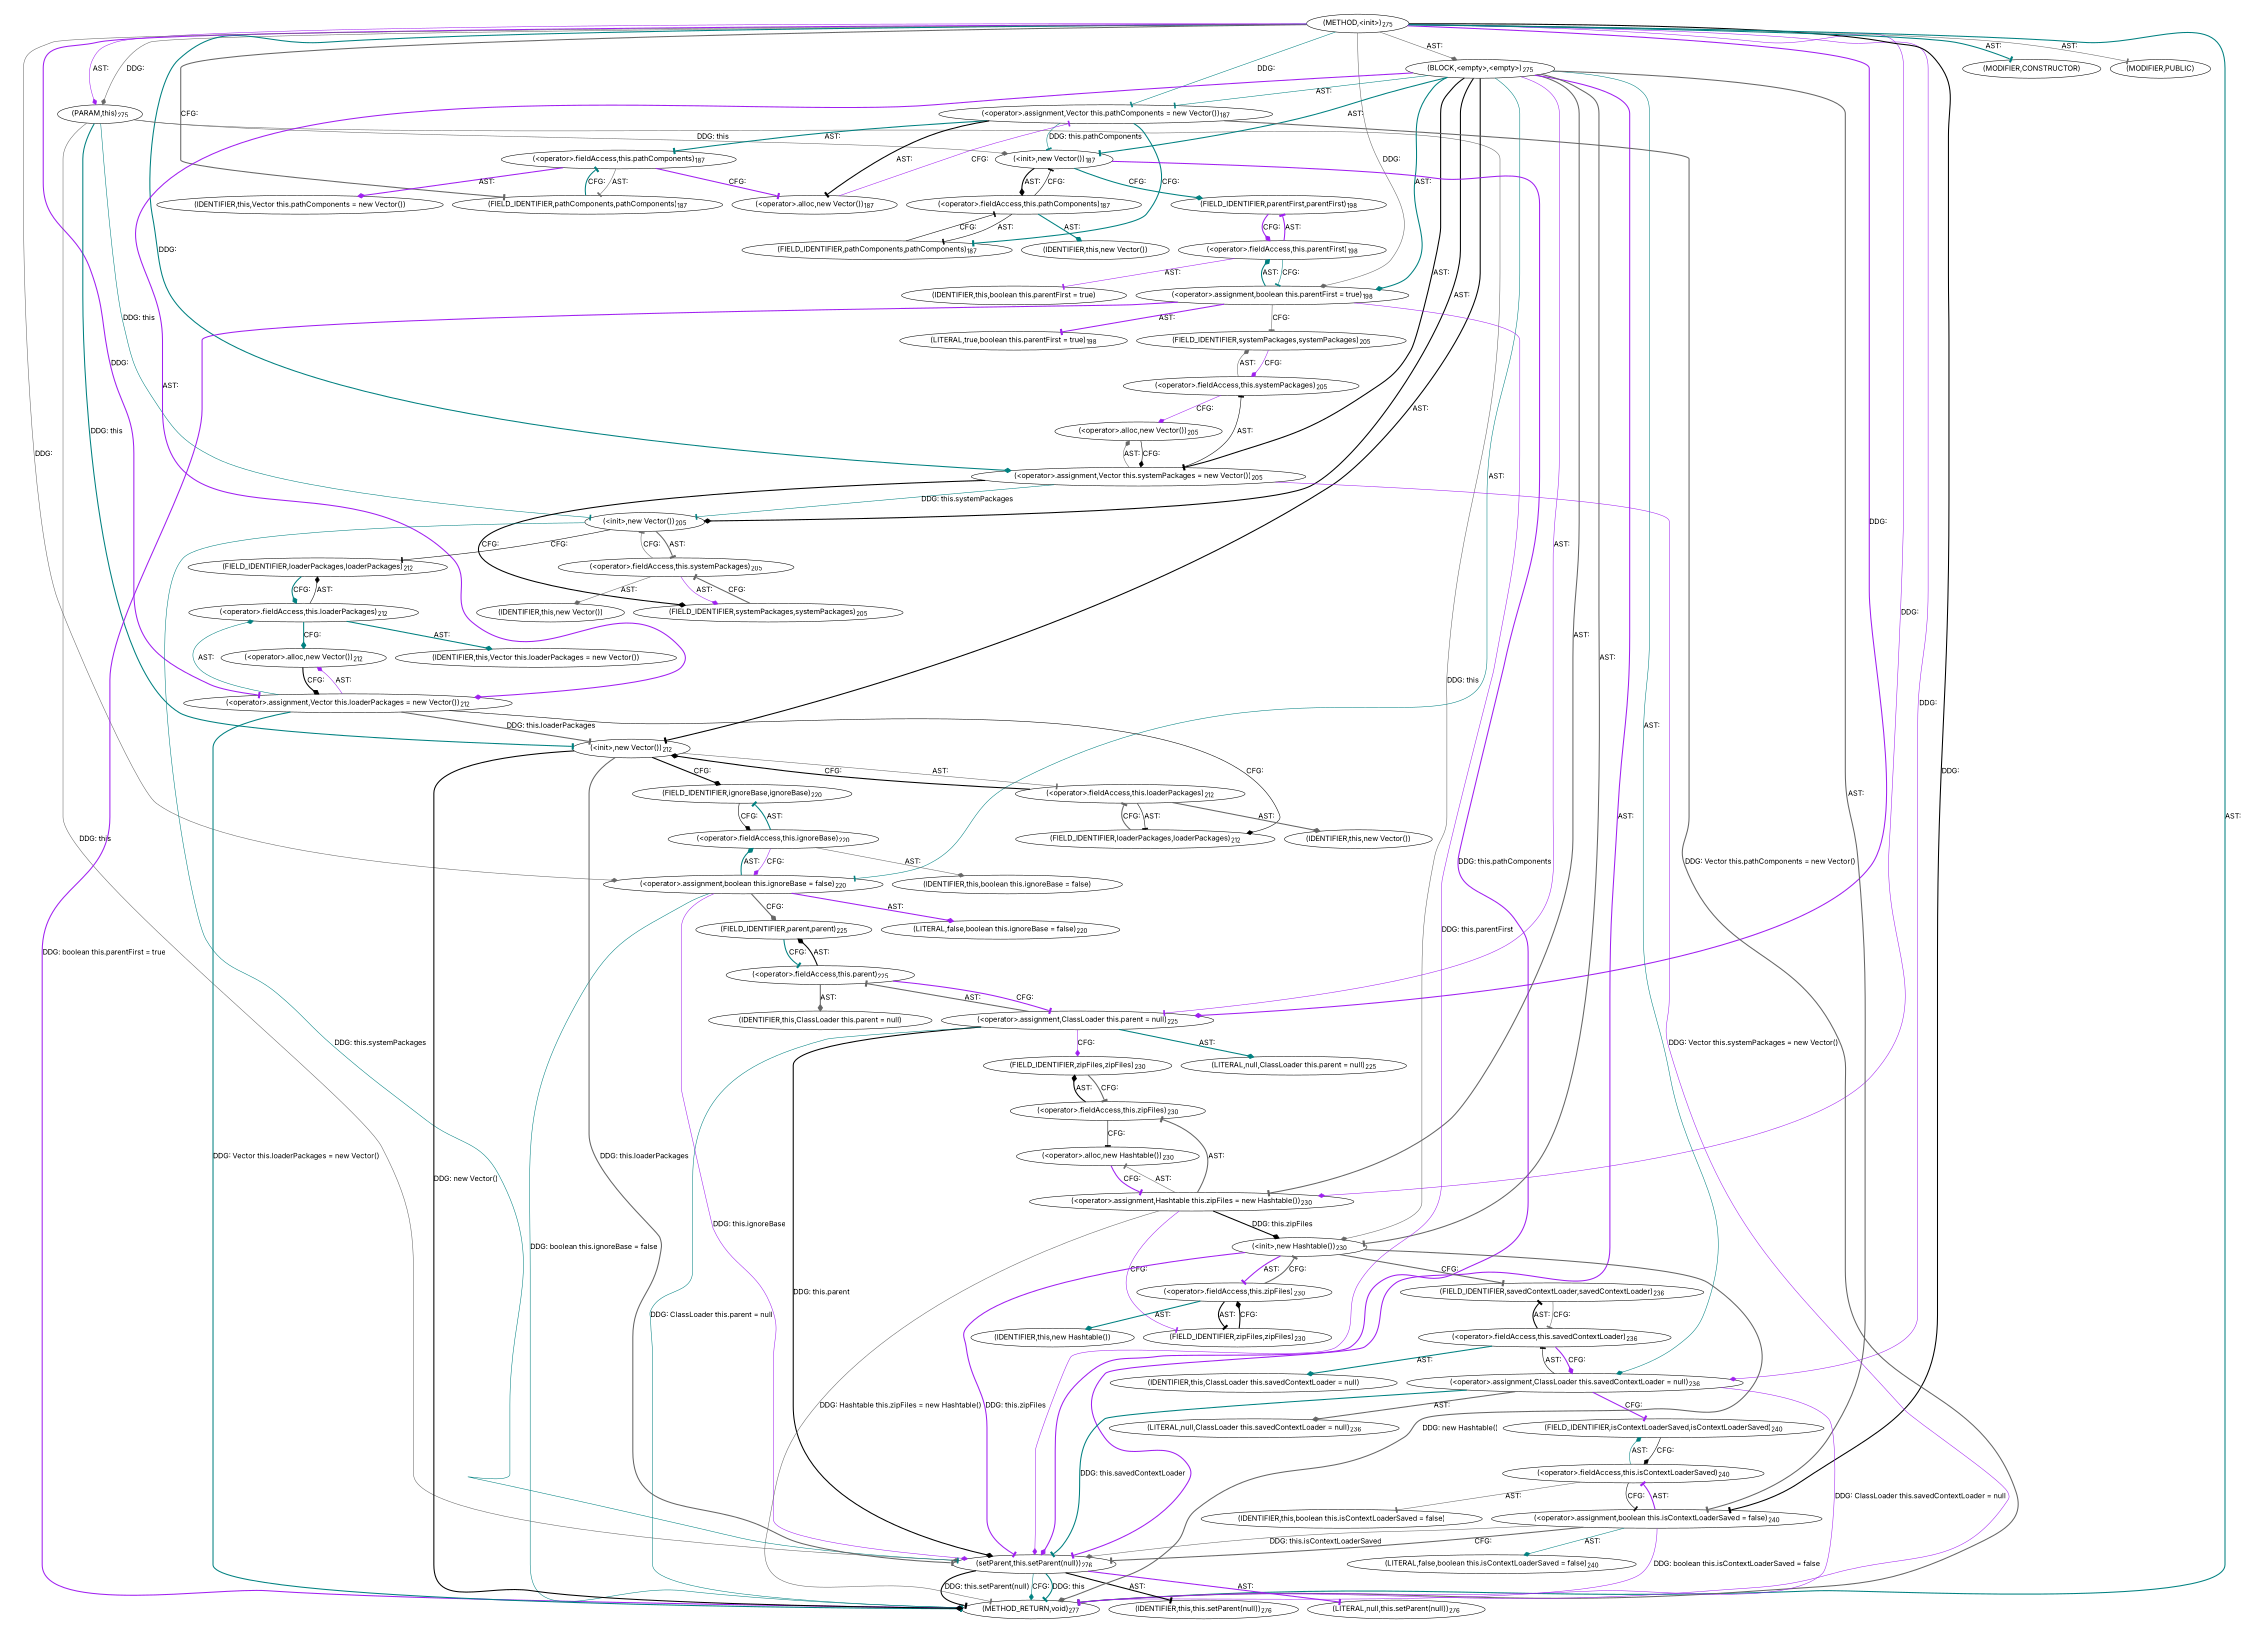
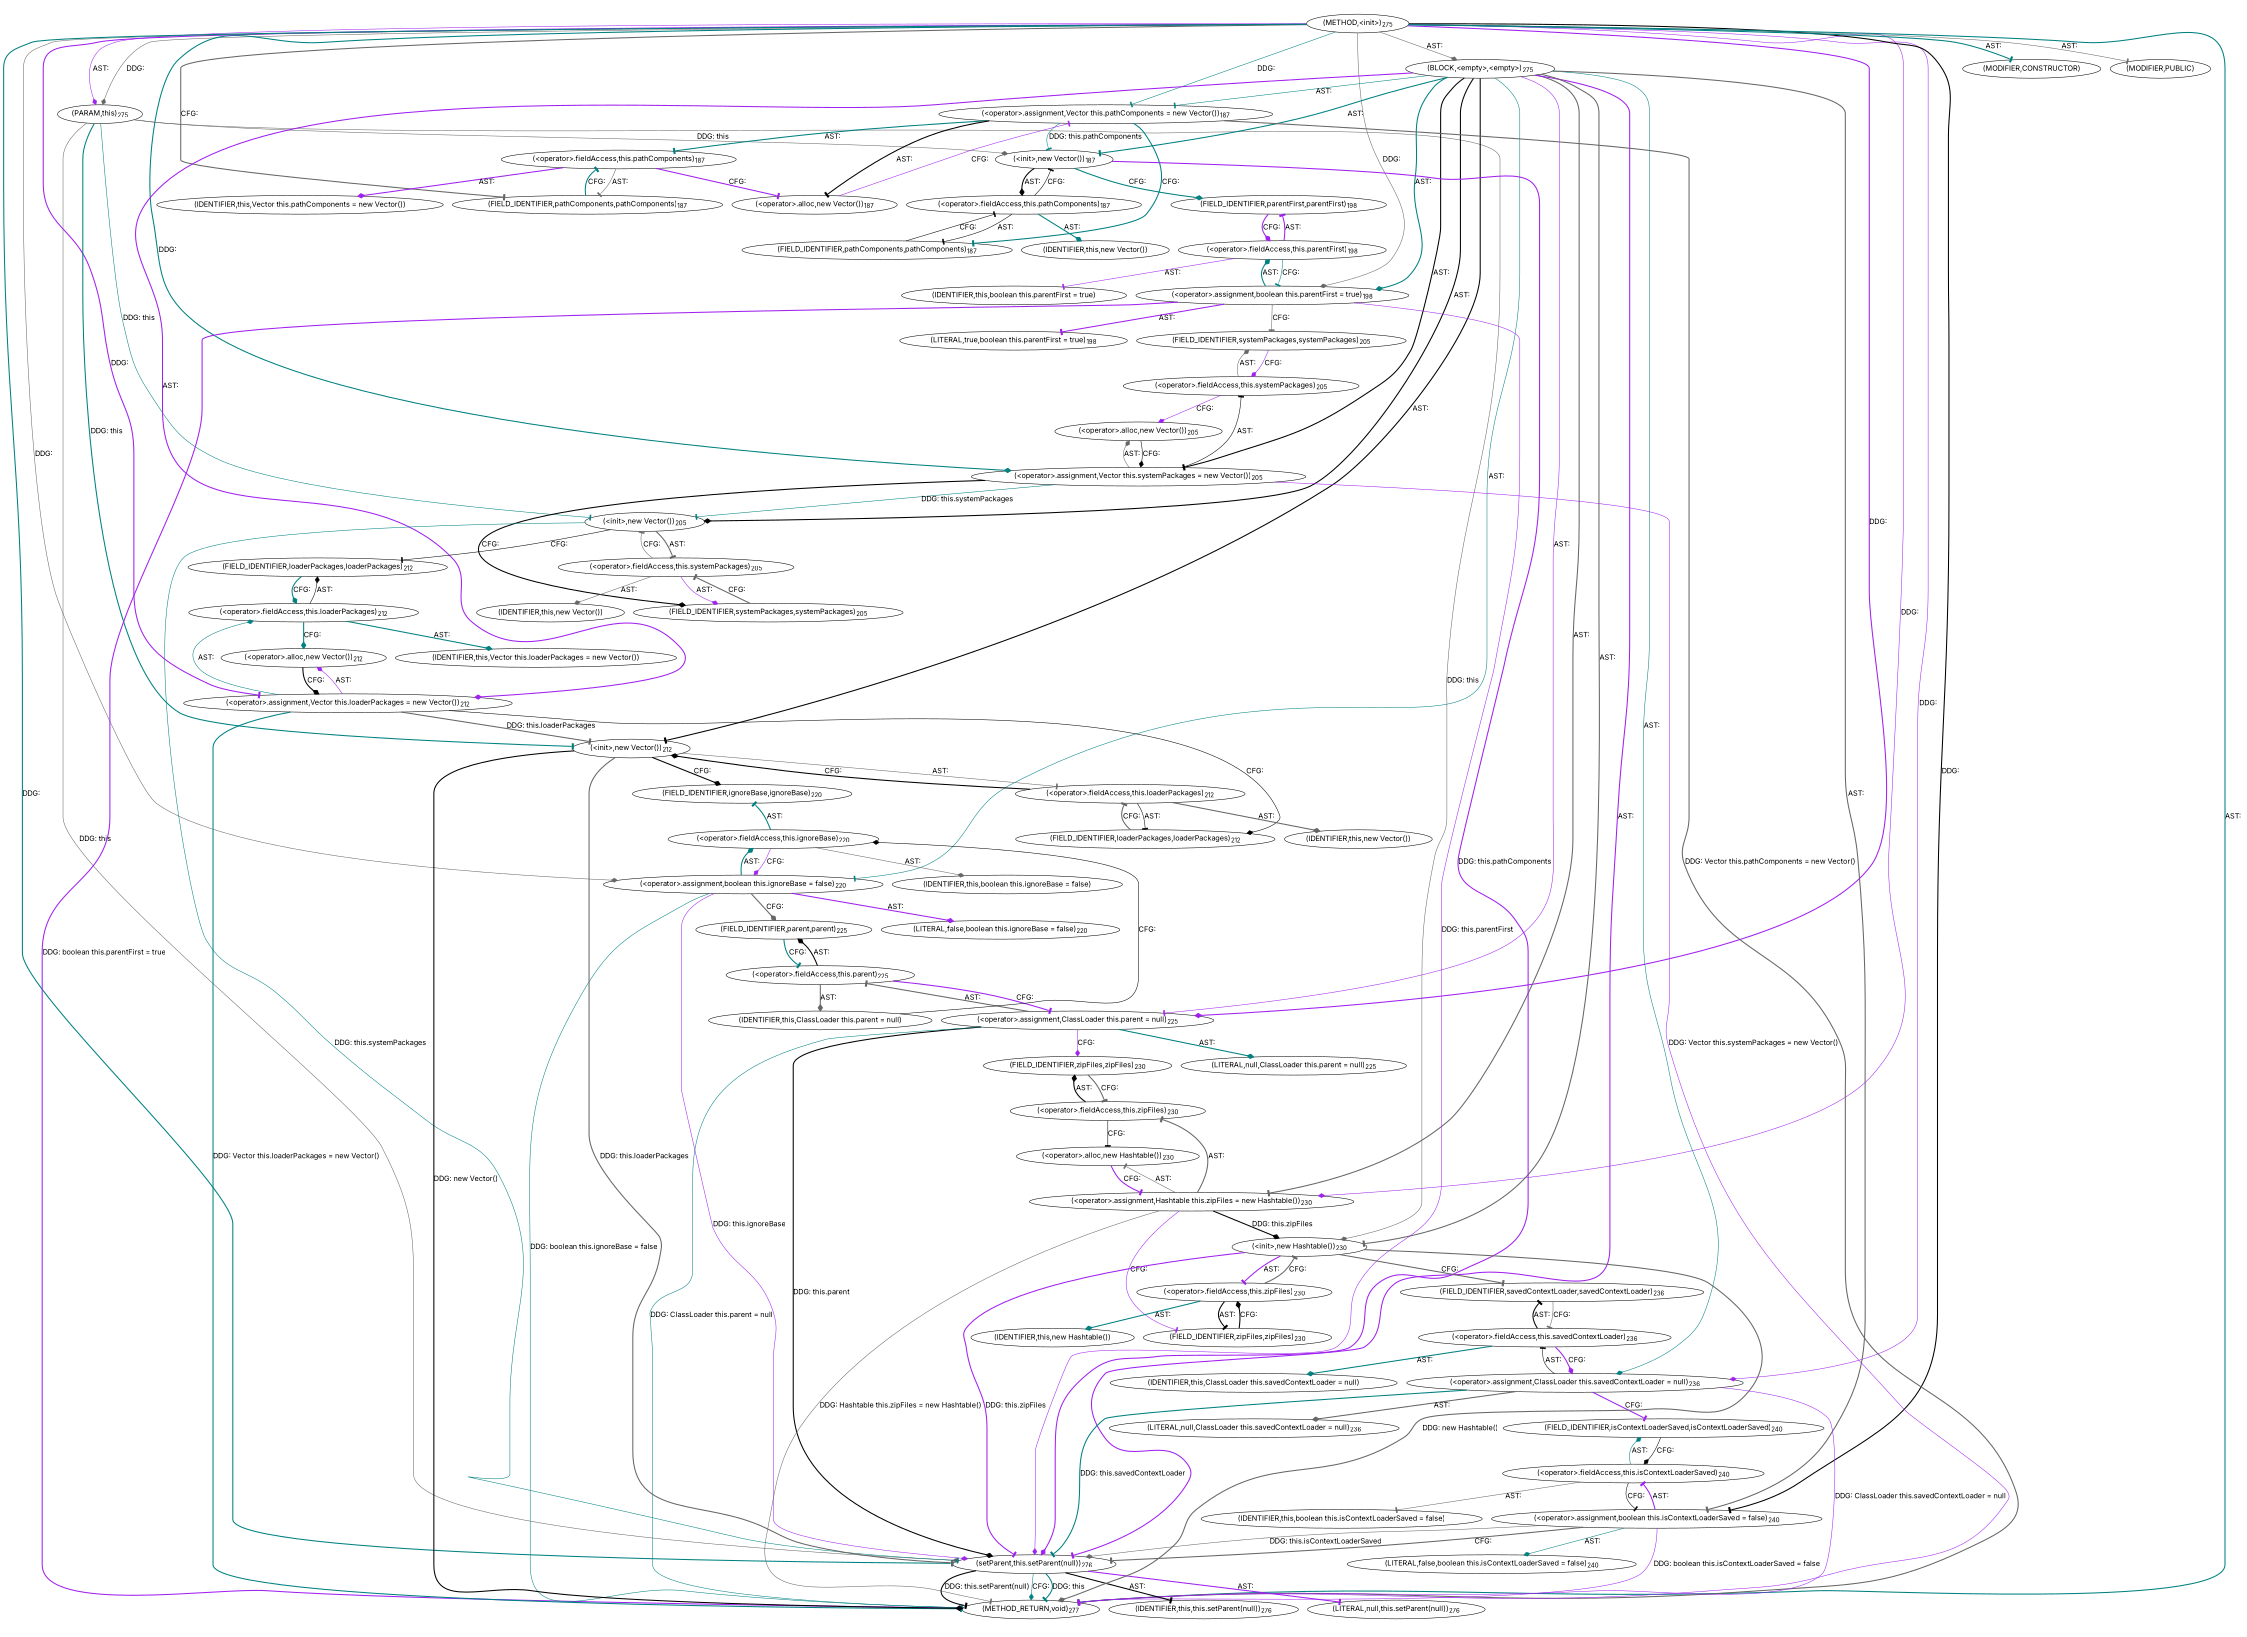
none -> (19, 533)
(739, 816) -> (1139, 924)
